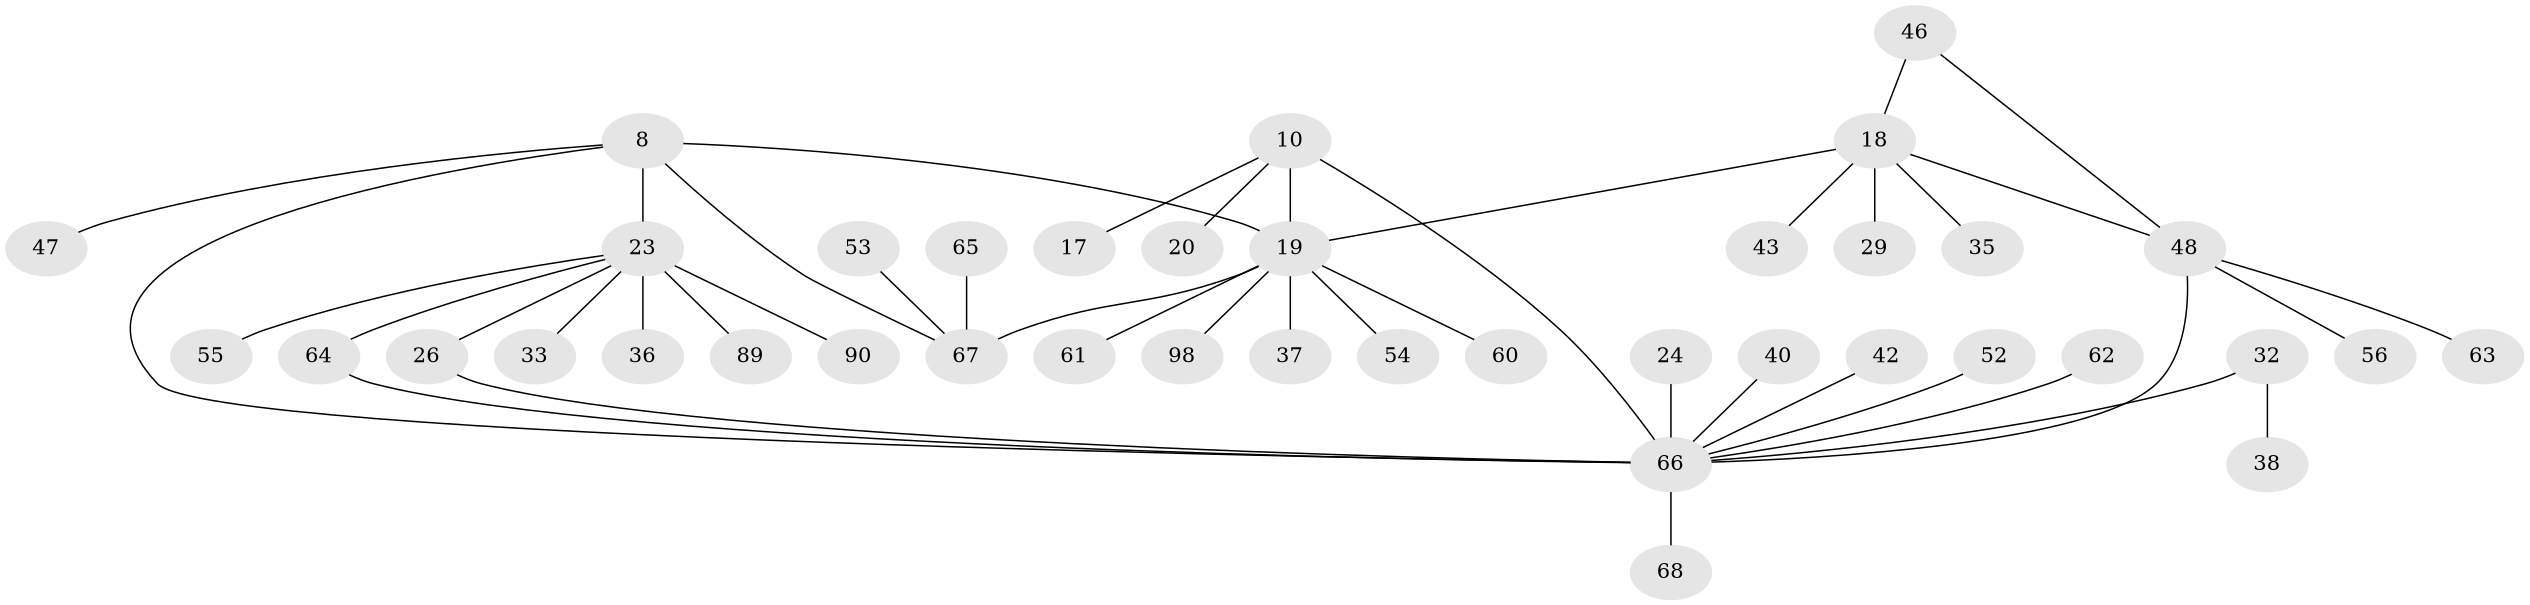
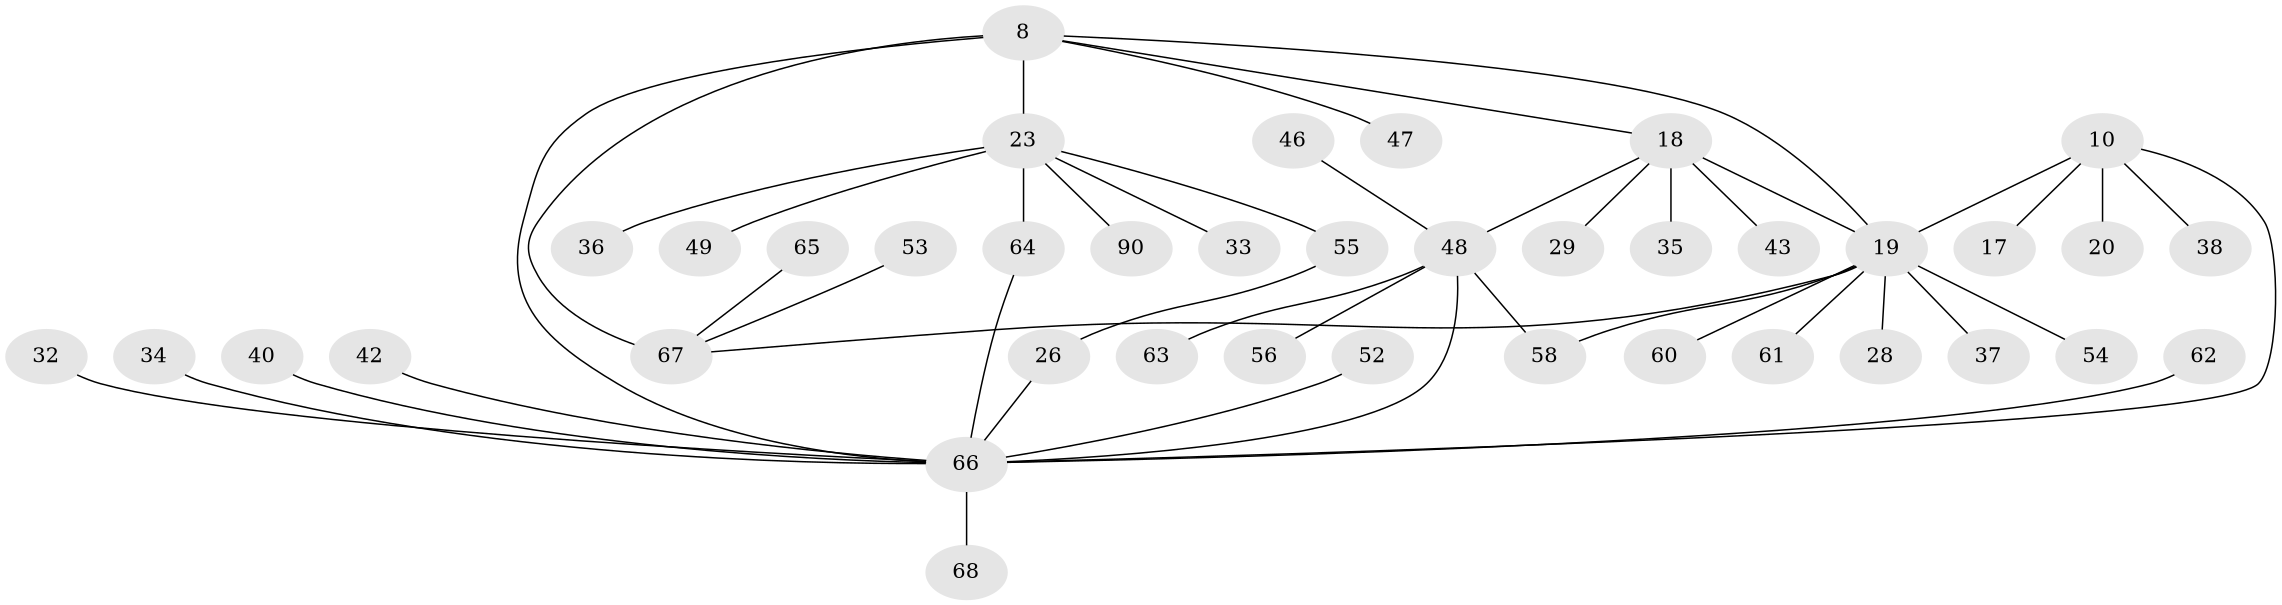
(1895, 87) -> (1347, 87)
(535, 303) -> (1198, 303)
(751, 357) -> (700, 249)
(1182, 357) -> (1881, 357)
none -> (1545, 357)
(1671, 357) -> (154, 357)
(2267, 411) -> (2156, 195)
